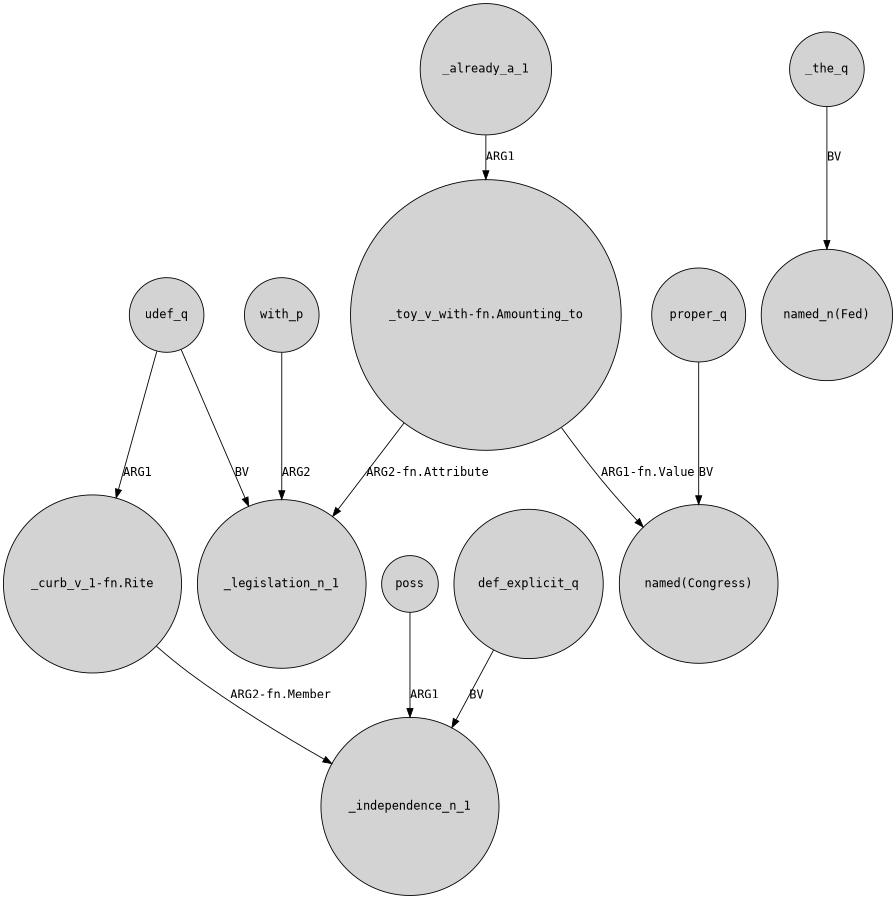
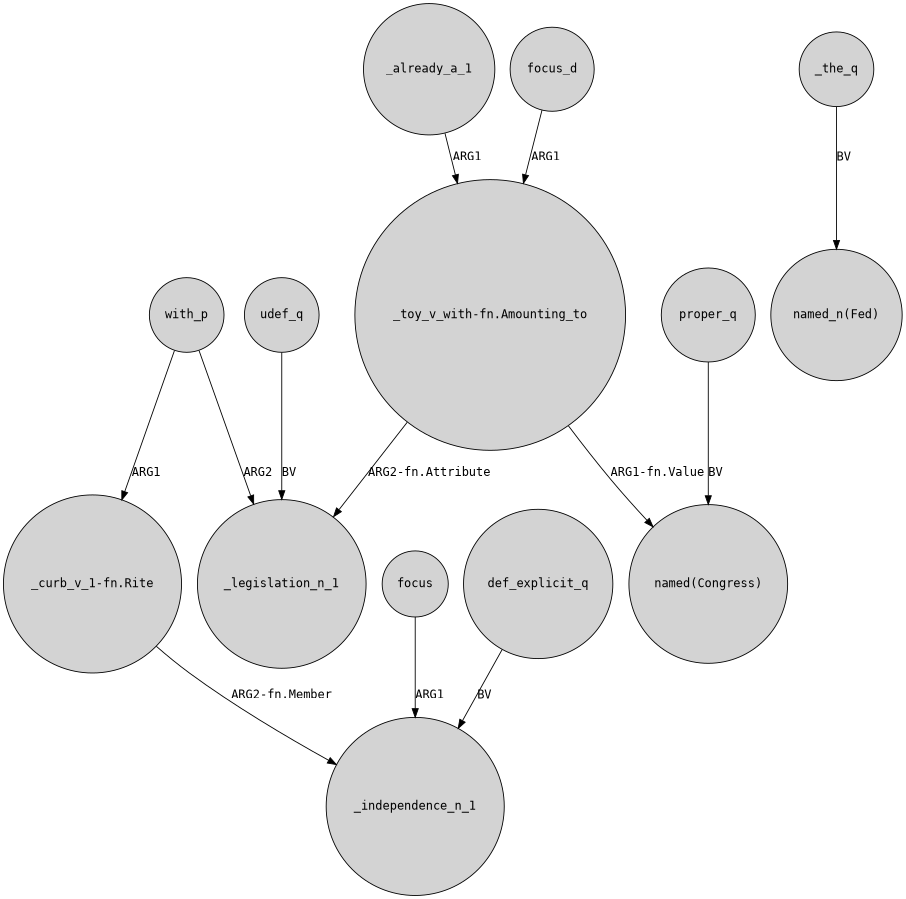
none -> (552, 69)
(138, 420) -> (150, 421)
(410, 584) -> (415, 584)
